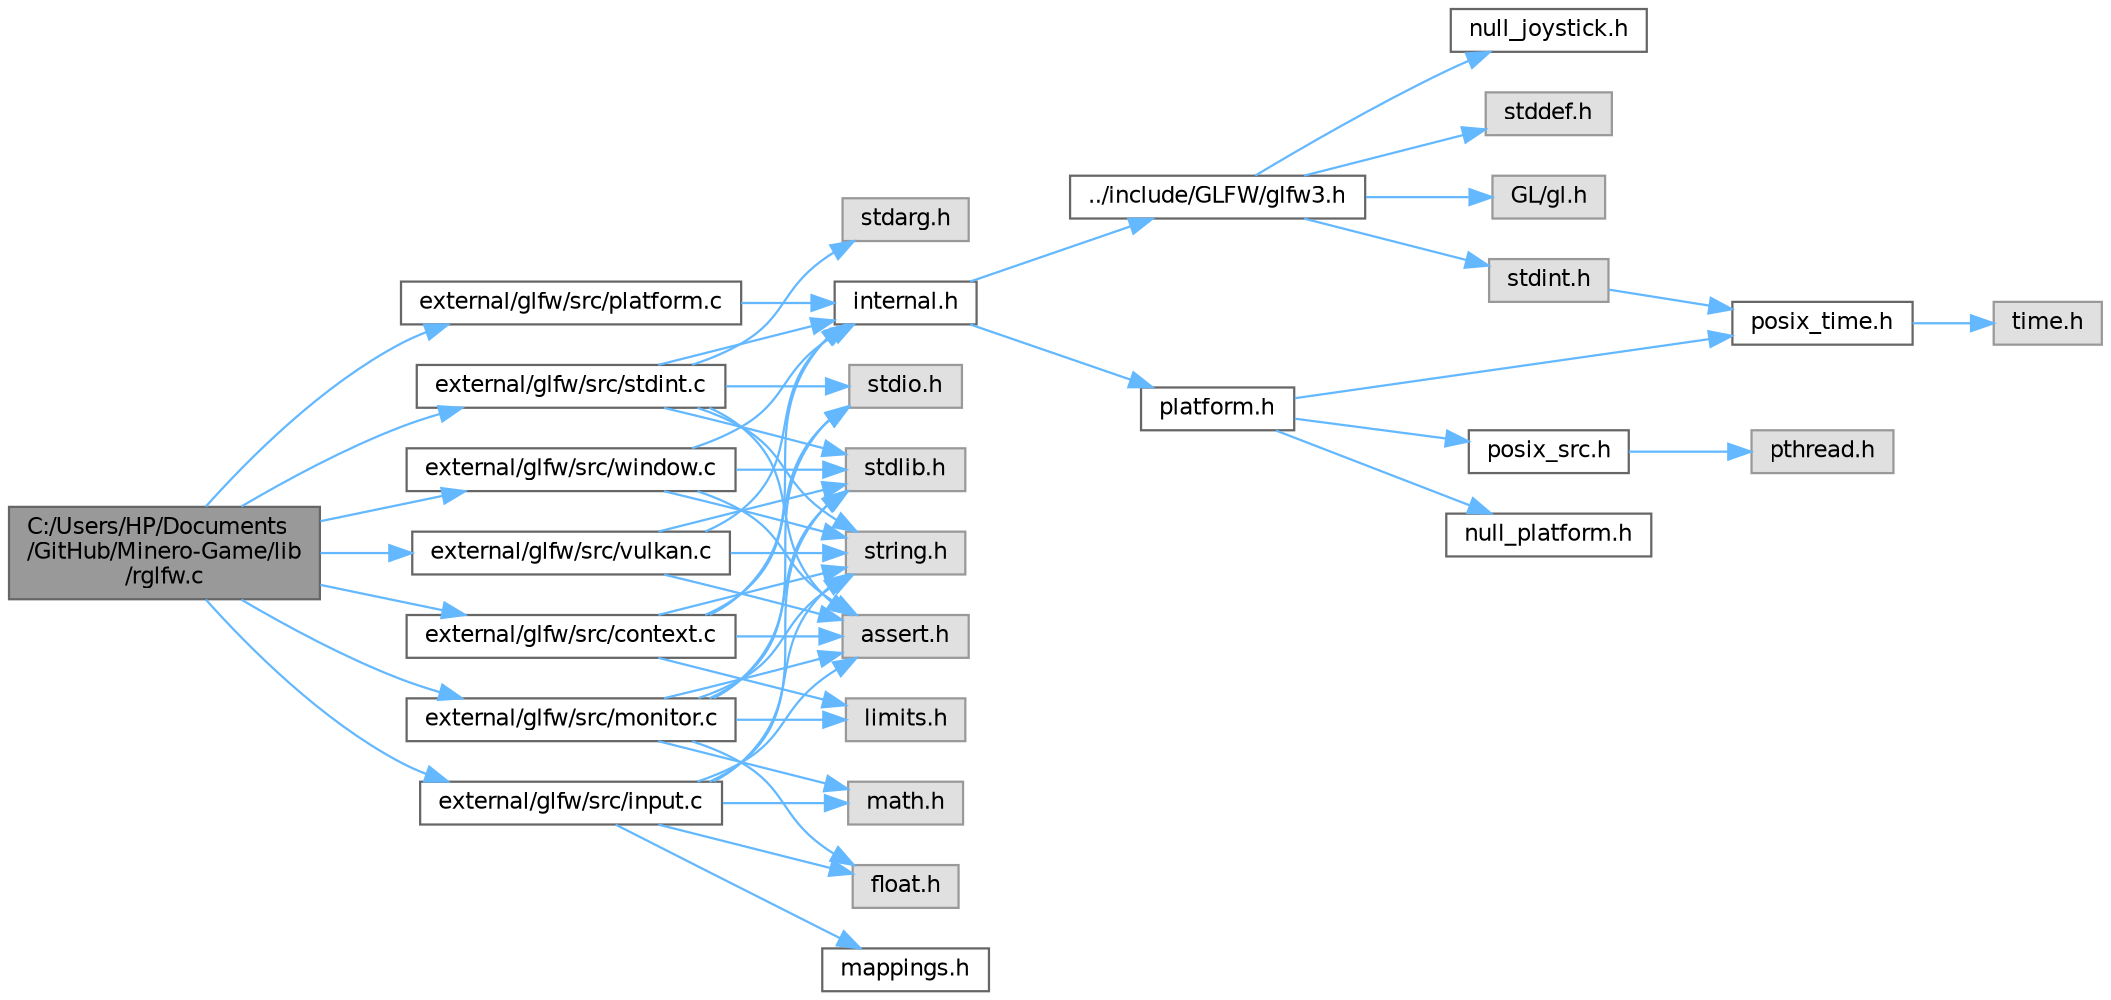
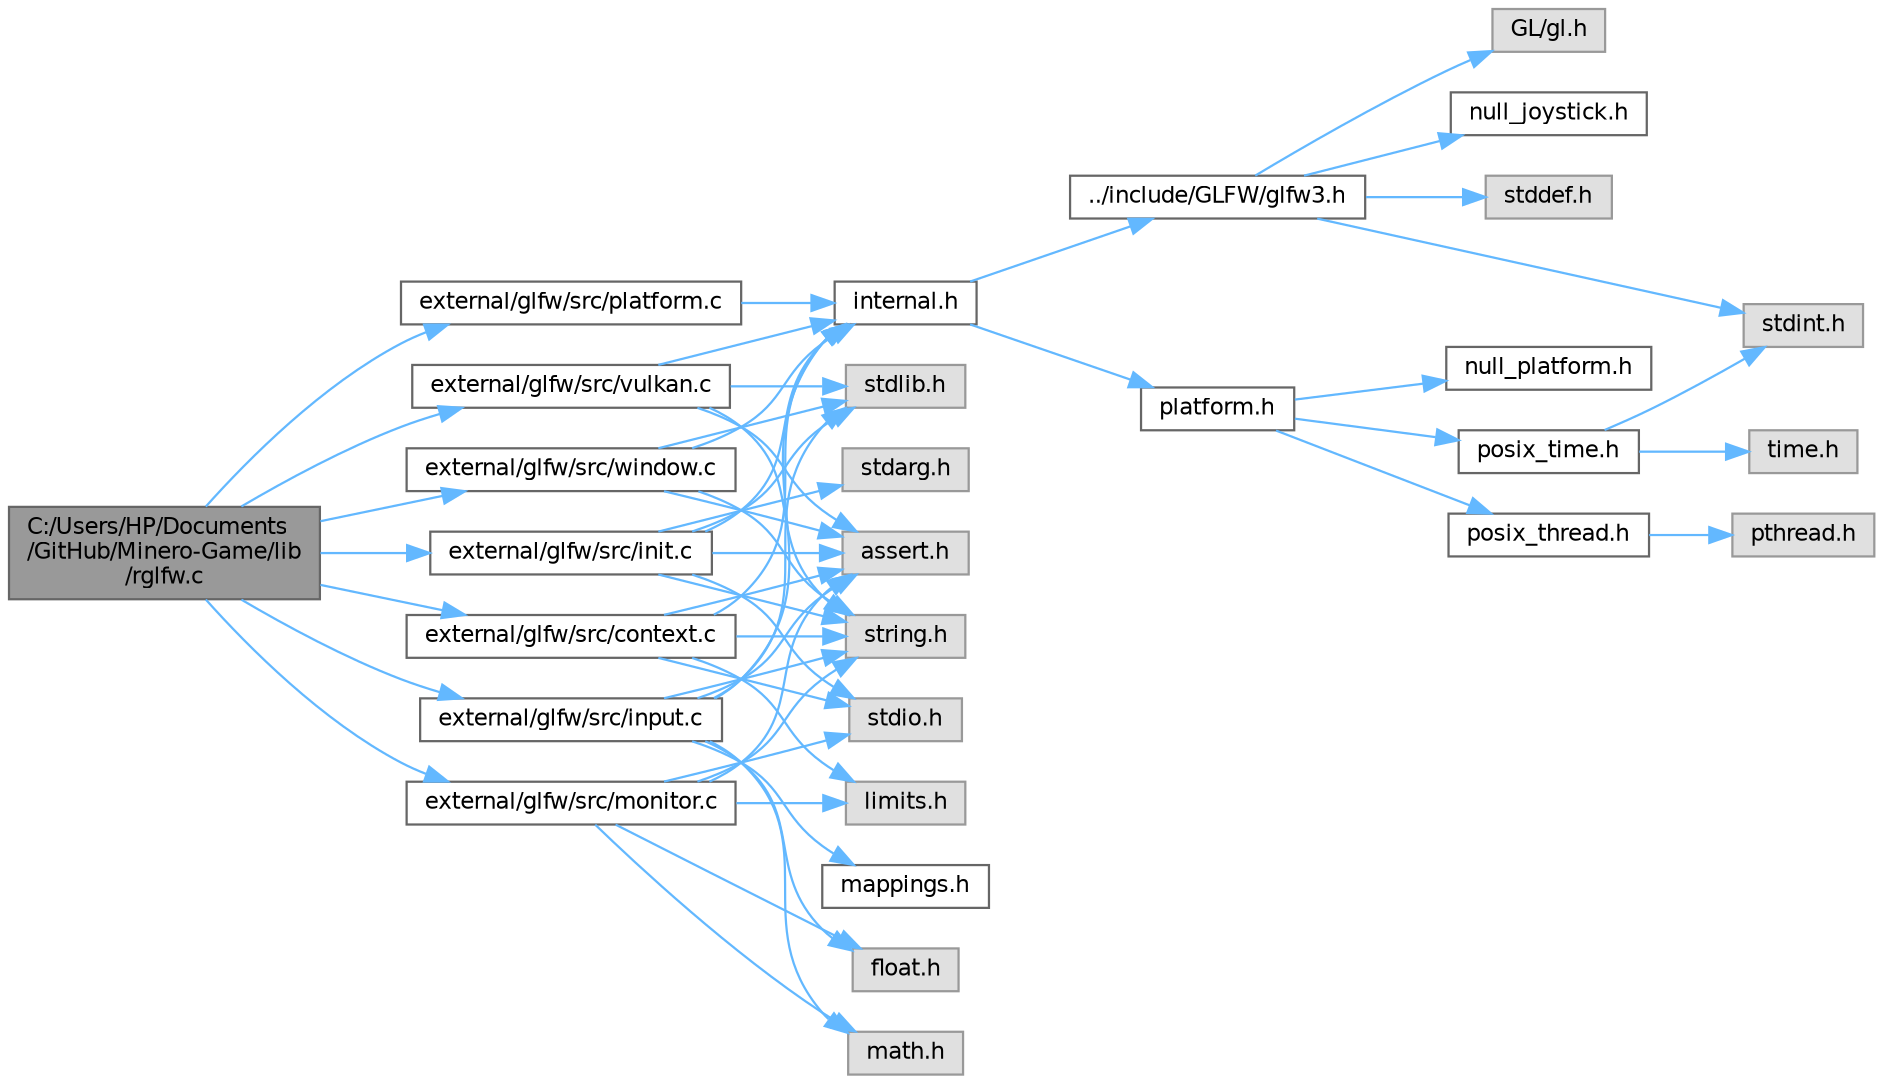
(1659, 298) -> (1676, 396)
(571, 386) -> (571, 553)
(1549, 452) -> (1549, 535)
none -> (787, 526)
(782, 610) -> none
